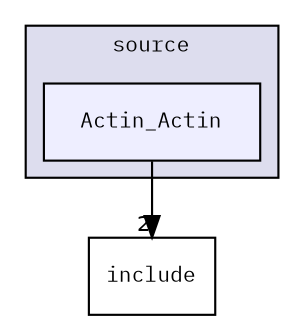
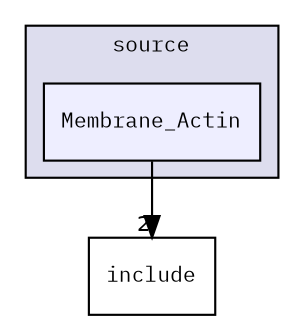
(152, 122) -> (152, 122)
